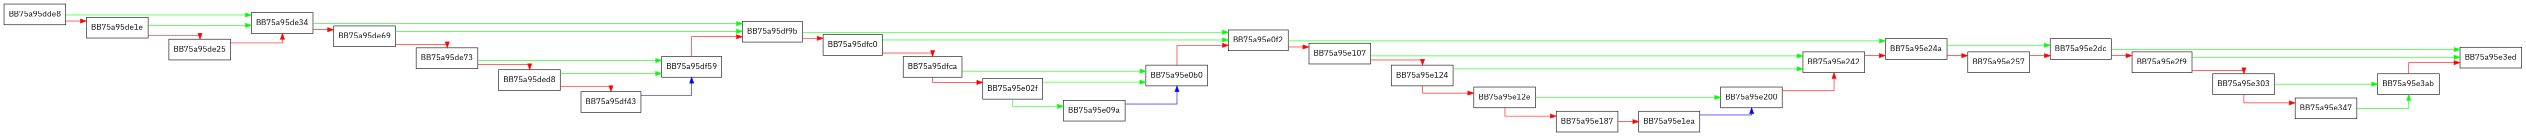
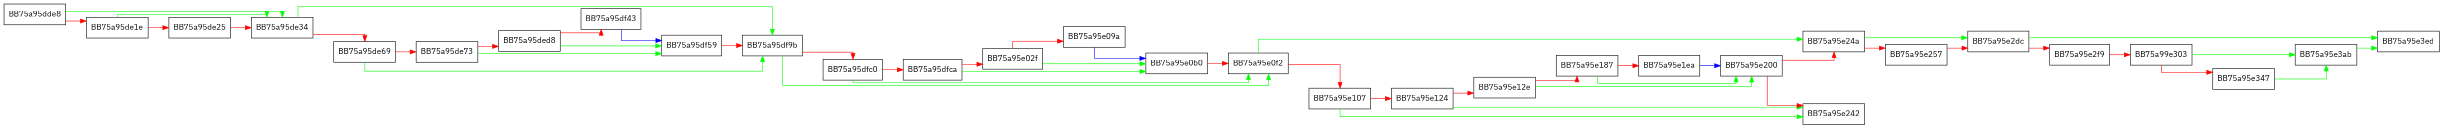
(1872, 56) -> (1809, 60)
(2323, 57) -> none
(2426, 63) -> (2364, 48)
none -> (1664, 83)
(2244, 84) -> (2161, 55)
(1032, 106) -> (1032, 41)
